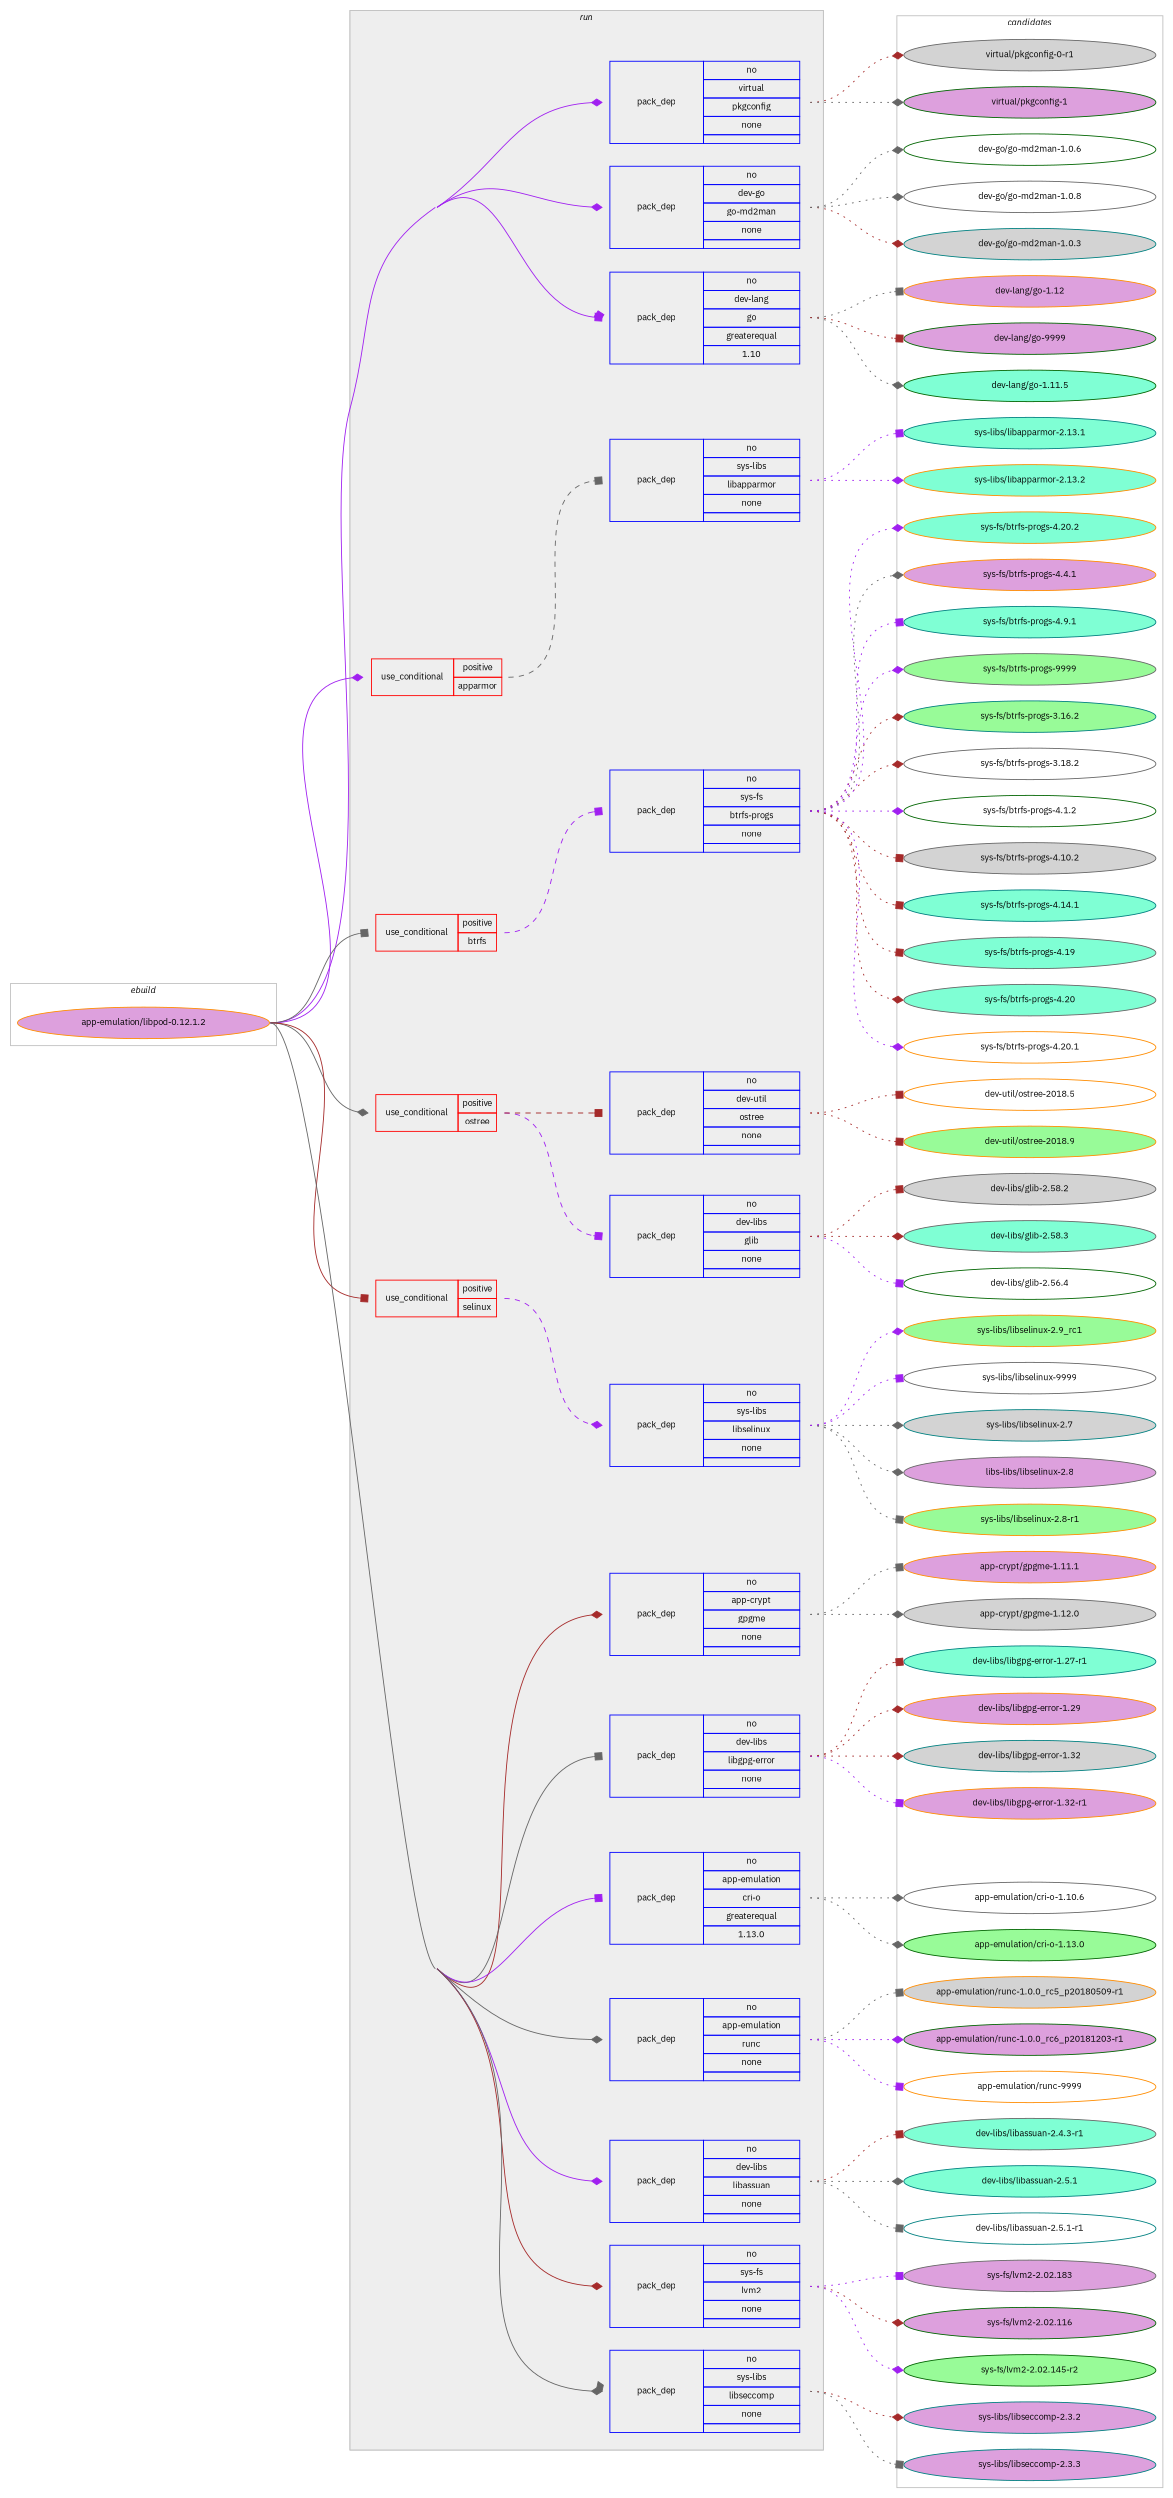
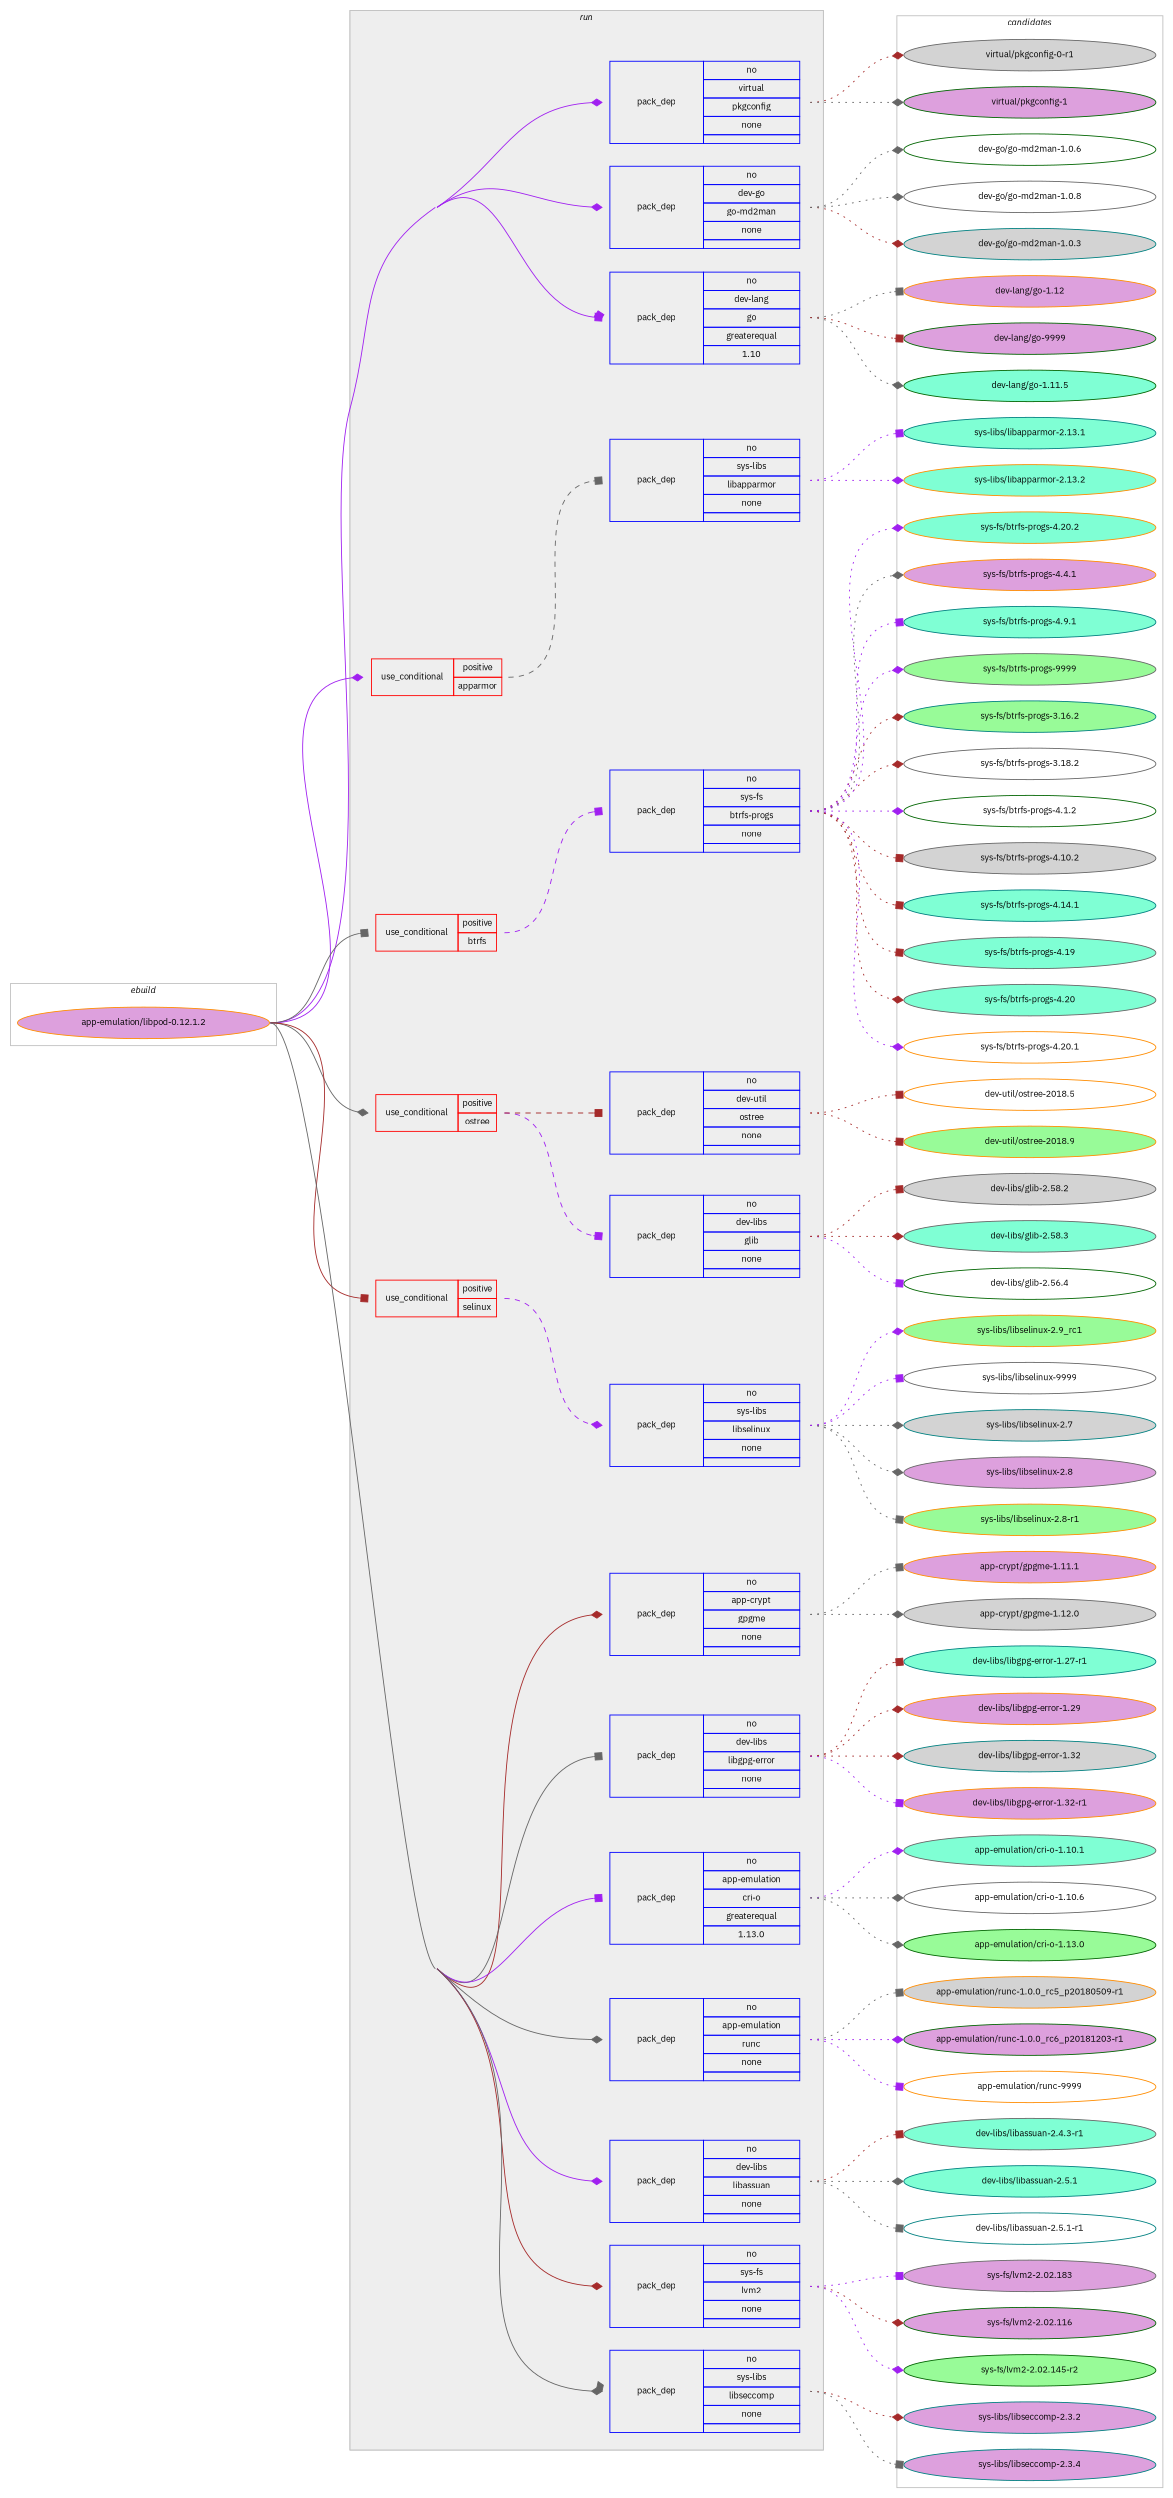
(1030, 1473) -> (1030, 1473)
none -> (1030, 1851)
(1030, 2465) -> (1030, 2465)
